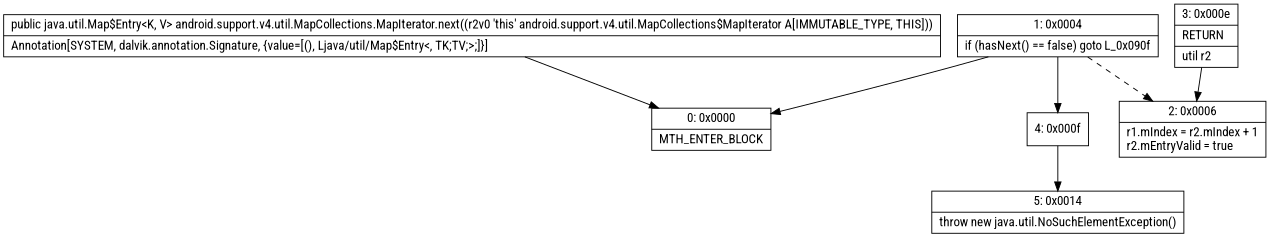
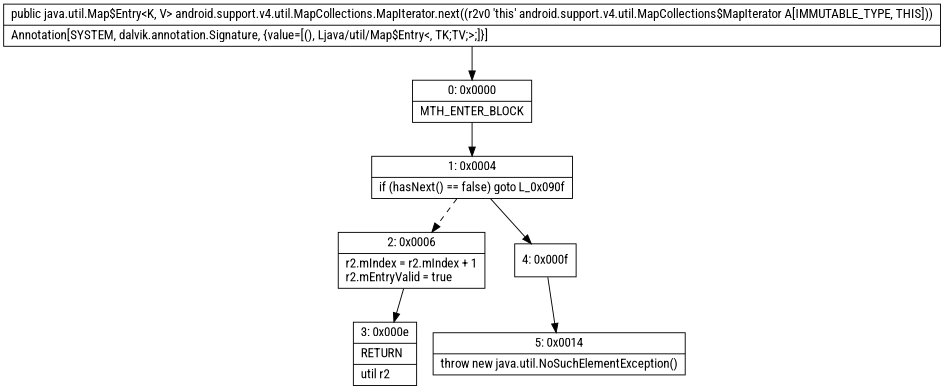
(1200, 80) -> (400, 301)
(884, 85) -> (472, 135)
(1193, 132) -> (412, 264)
